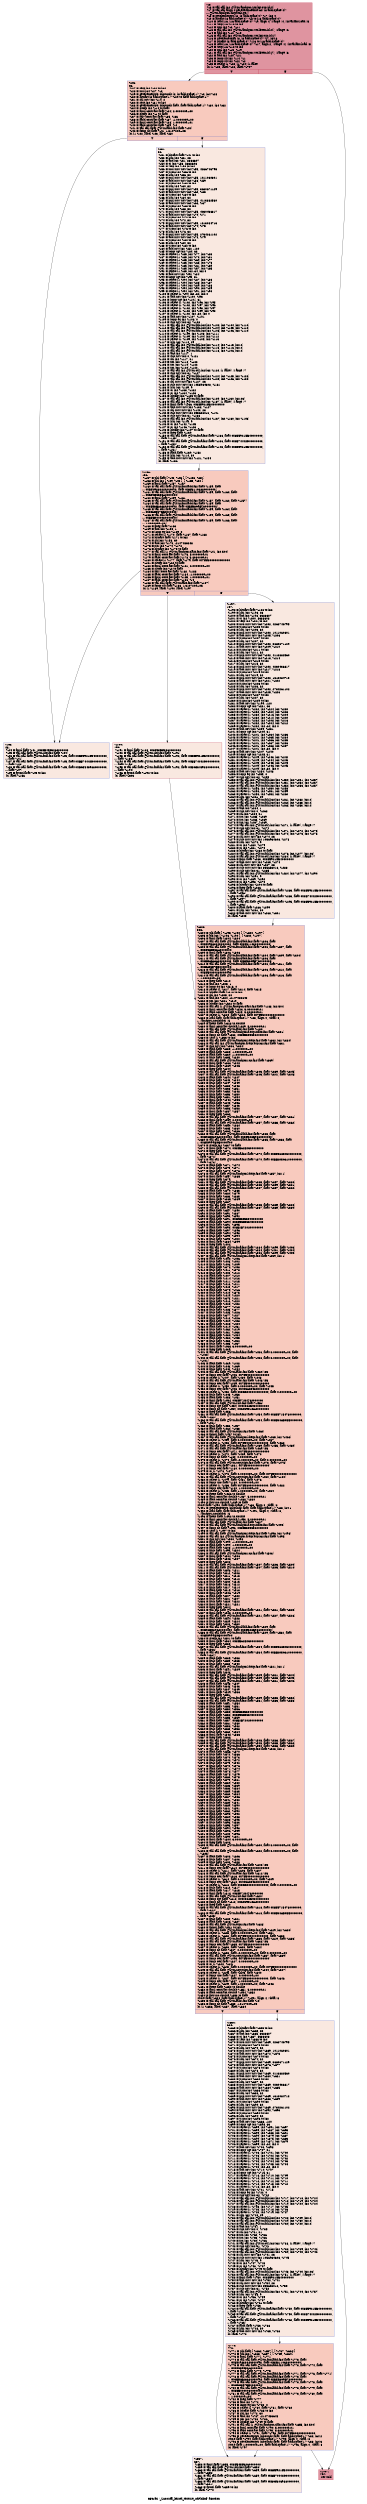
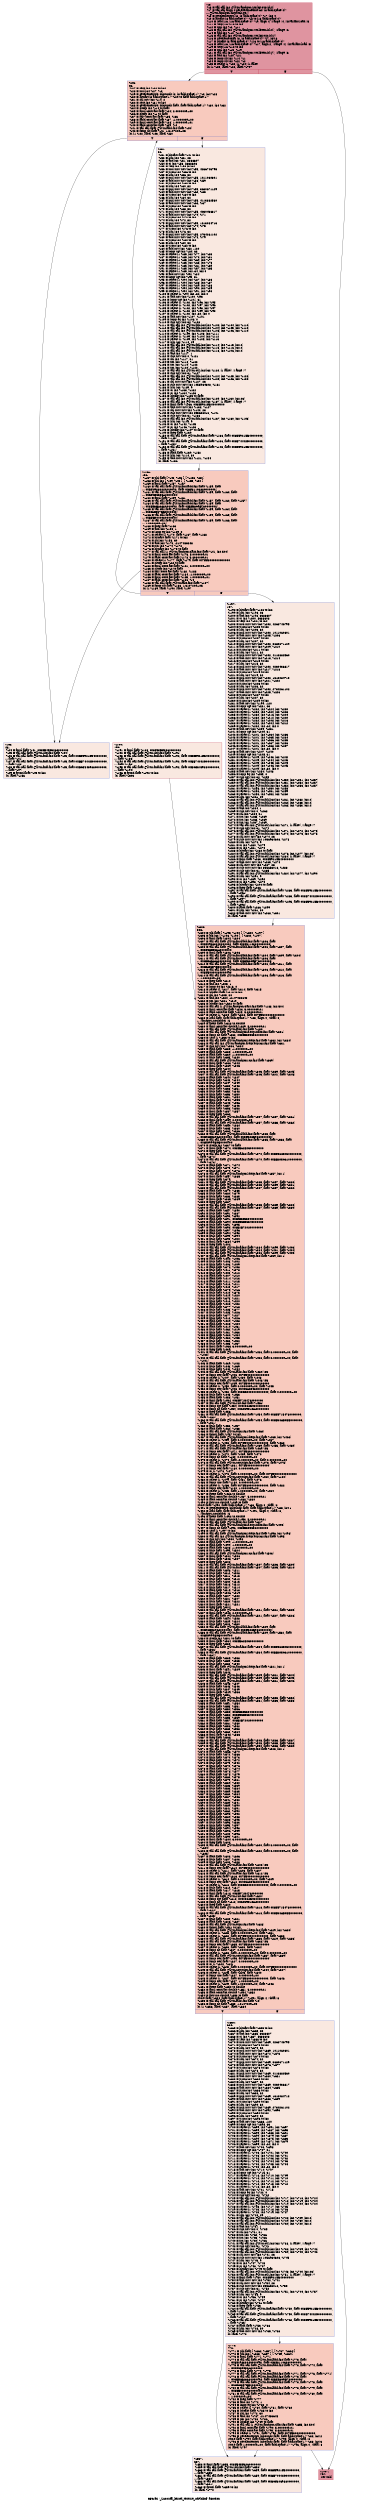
(167, 668) -> (138, 376)
(277, 2016) -> none
